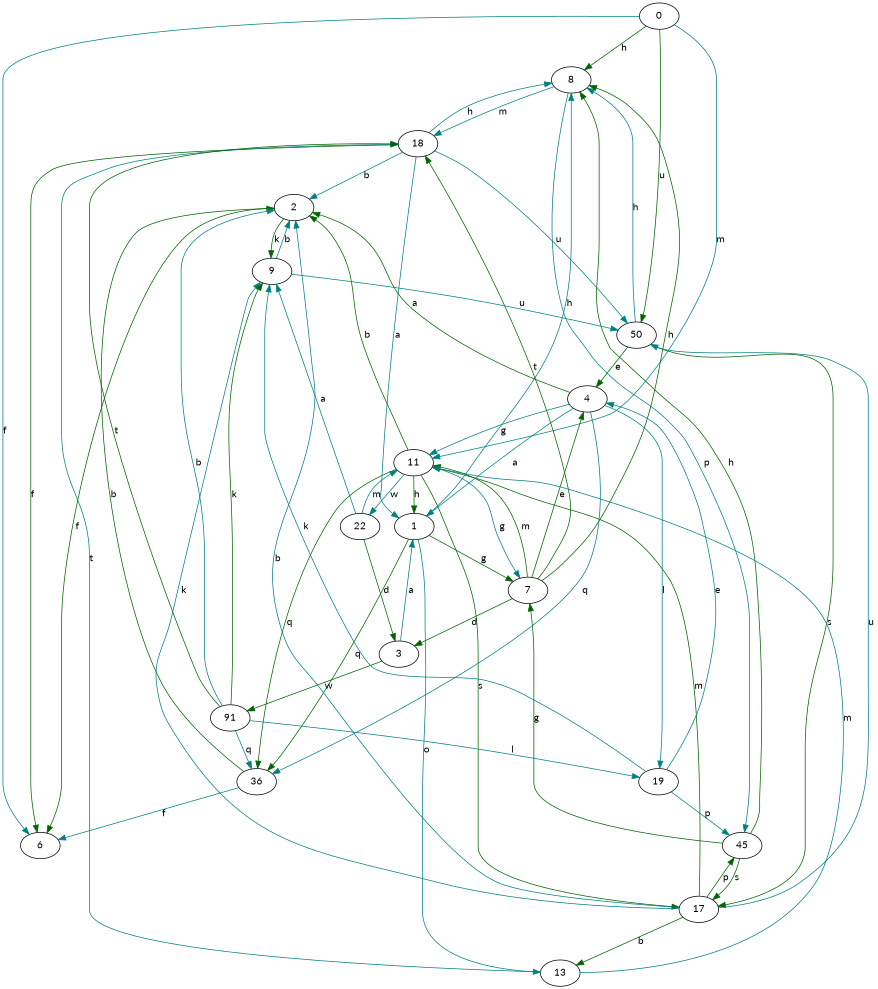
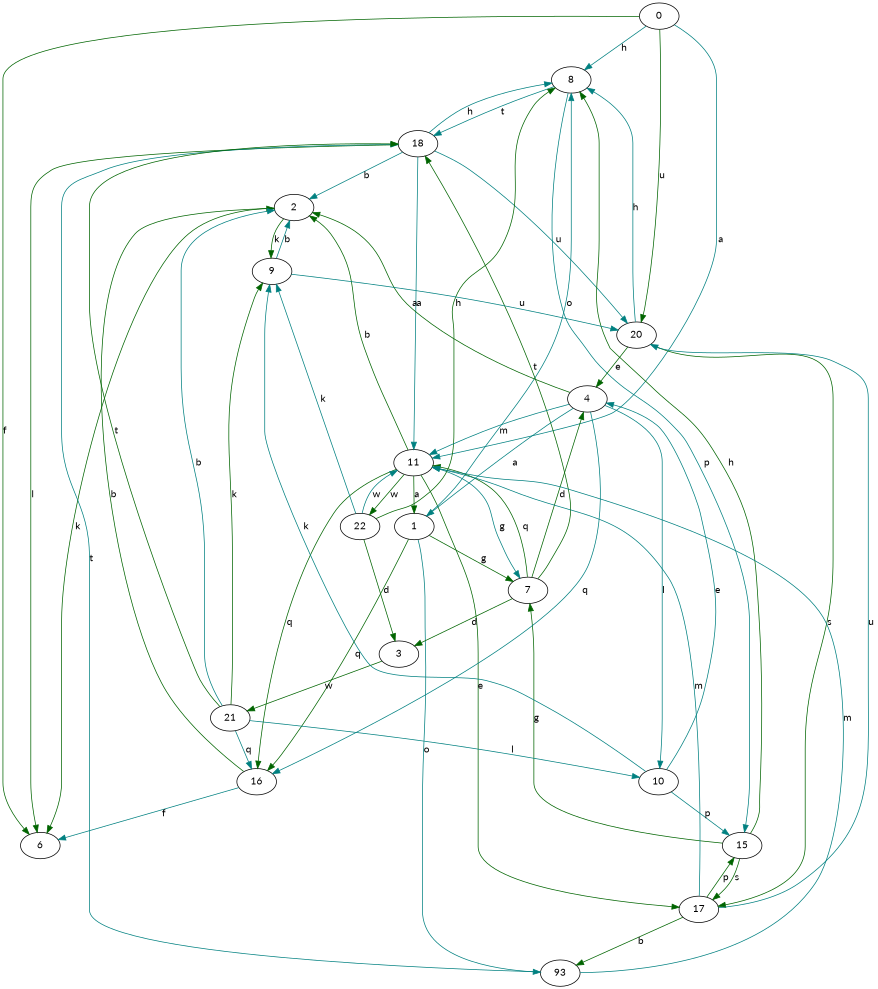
(618, 46) -> (618, 46)
(503, 112) -> (503, 112)
(3, 133) -> (3, 133)
(721, 239) -> (721, 239)
(570, 303) -> (570, 303)
(637, 335) -> (637, 335)
(665, 335) -> (452, 310)
(393, 337) -> (416, 299)
(323, 399) -> (323, 399)
(504, 431) -> (504, 431)
(389, 492) -> (389, 492)
(33, 495) -> (33, 495)
(377, 495) -> (377, 495)
(417, 495) -> (417, 495)
(562, 495) -> (562, 495)
(78, 527) -> (78, 527)
(526, 527) -> (526, 527)
(406, 594) -> none
(680, 606) -> (680, 606)
(310, 676) -> none
(481, 686) -> (481, 686)
(230, 718) -> (230, 718)
(202, 772) -> none
(257, 782) -> (257, 782)
(659, 782) -> (659, 782)
(742, 846) -> (742, 846)
(560, 973) -> (560, 973)
